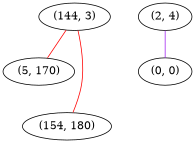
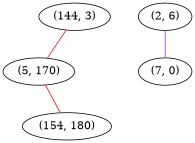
(165, 17) -> (165, 17)
(83, 72) -> (53, 99)
(165, 72) -> (165, 72)
